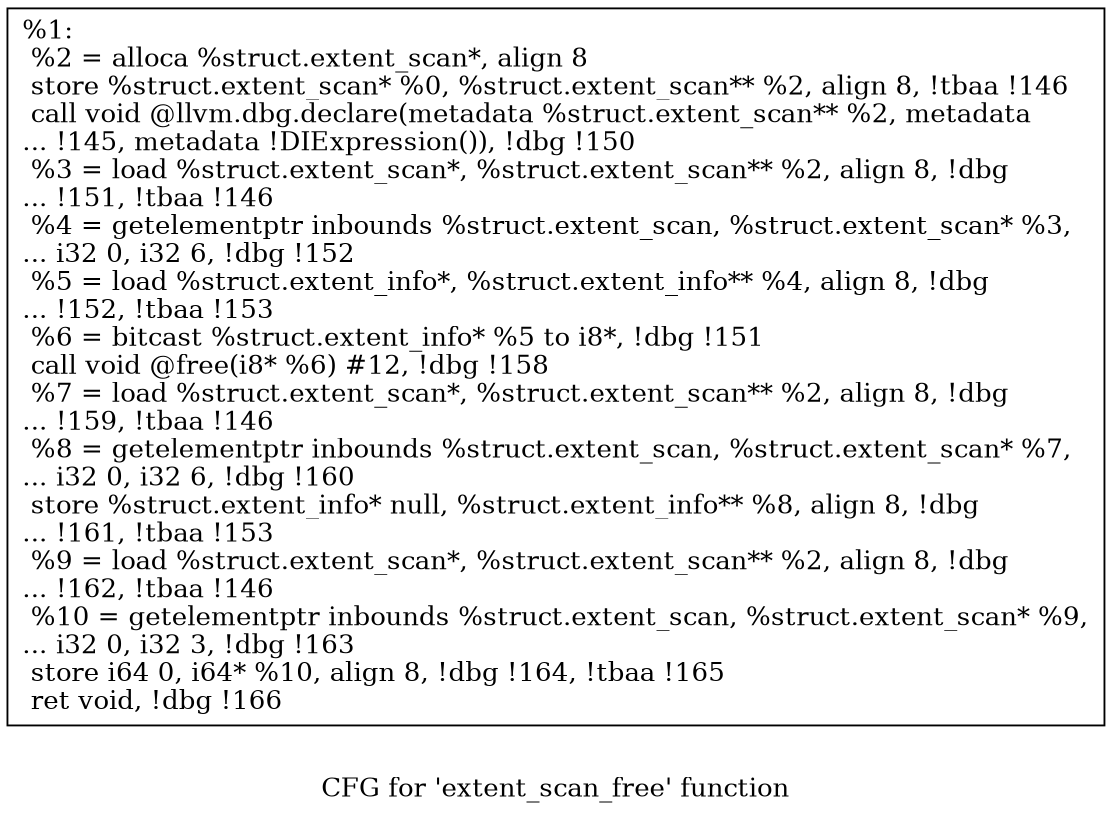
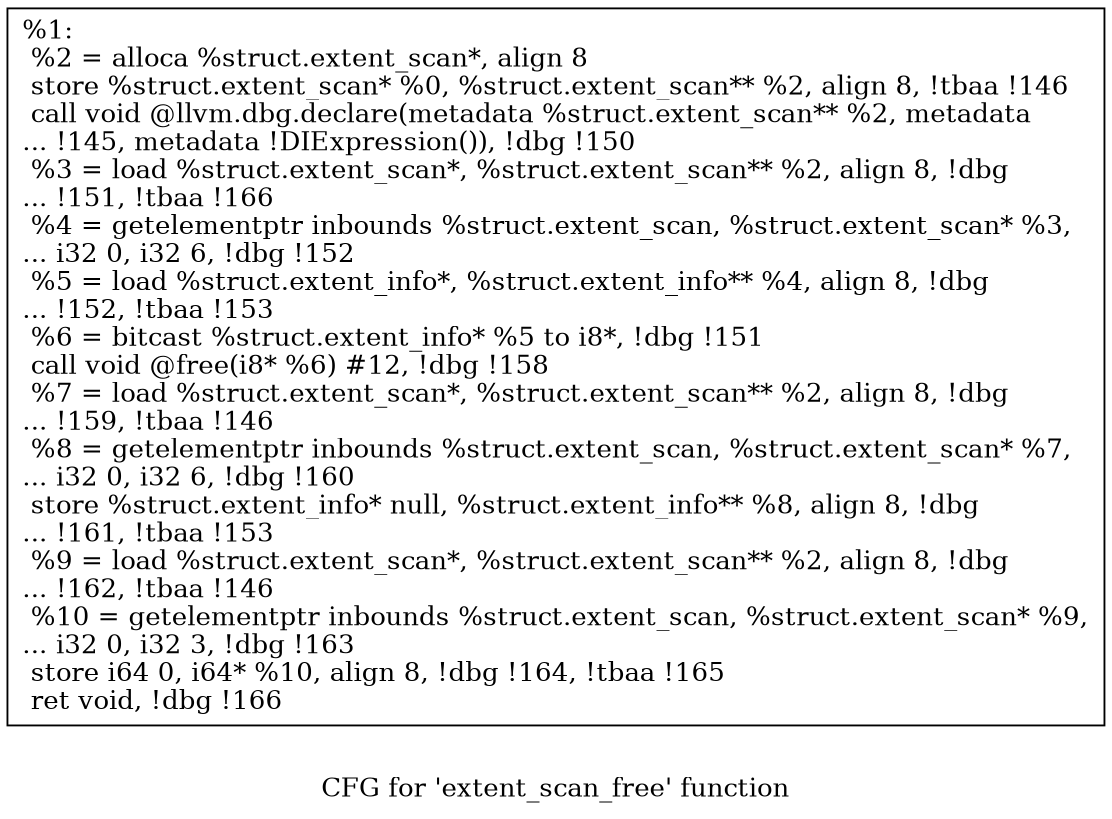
(149, 198) -> (149, 198)
